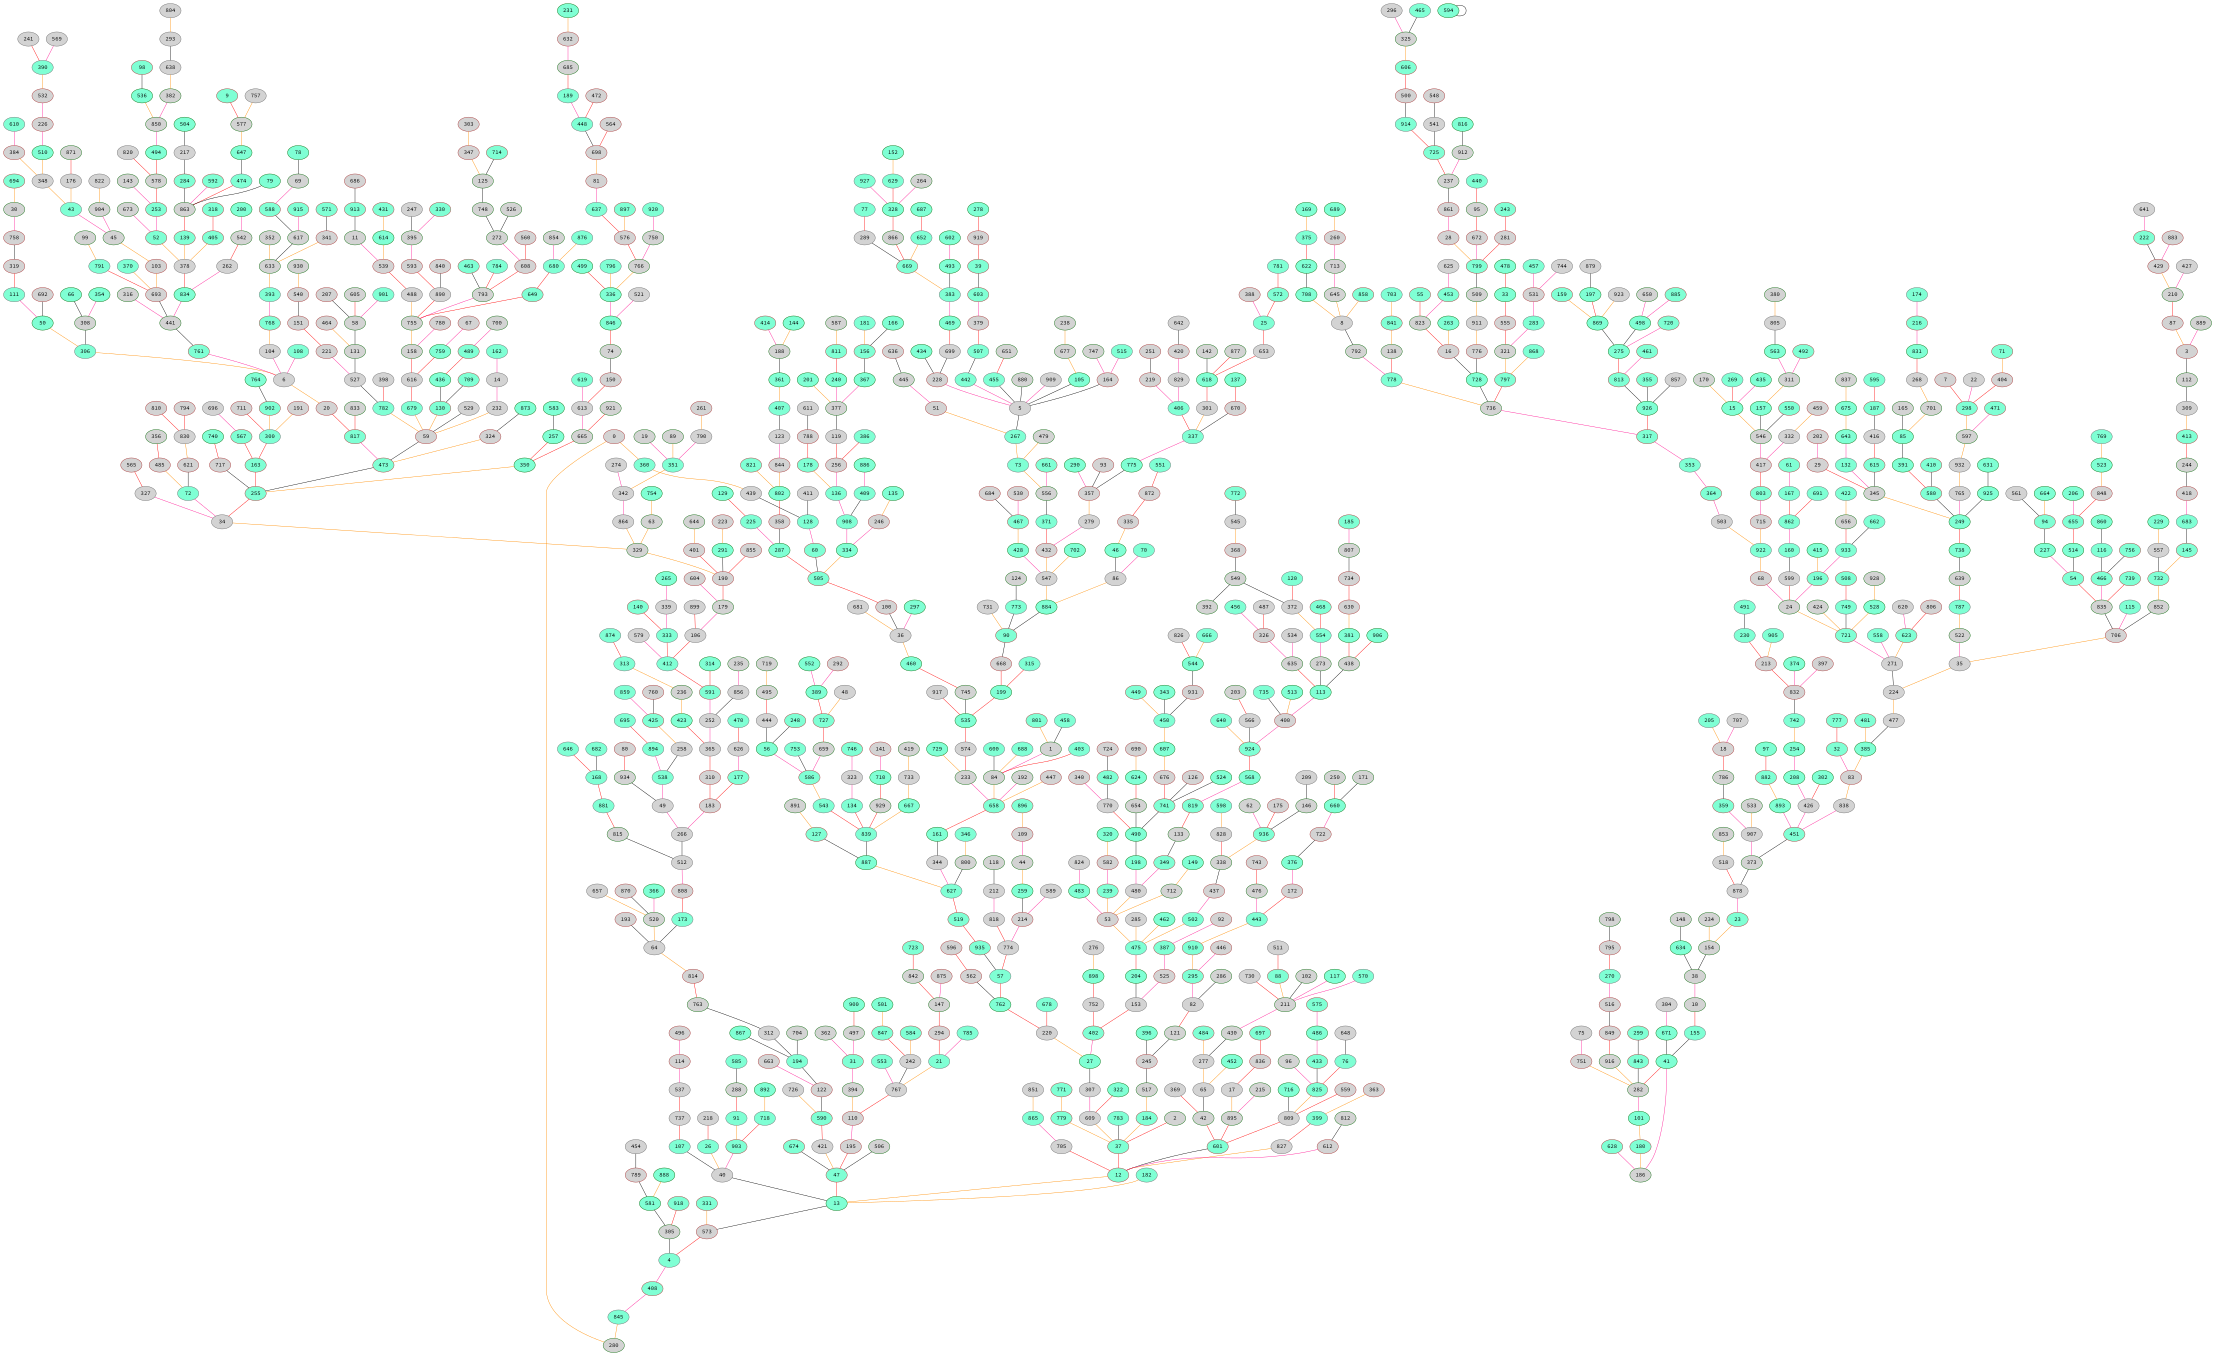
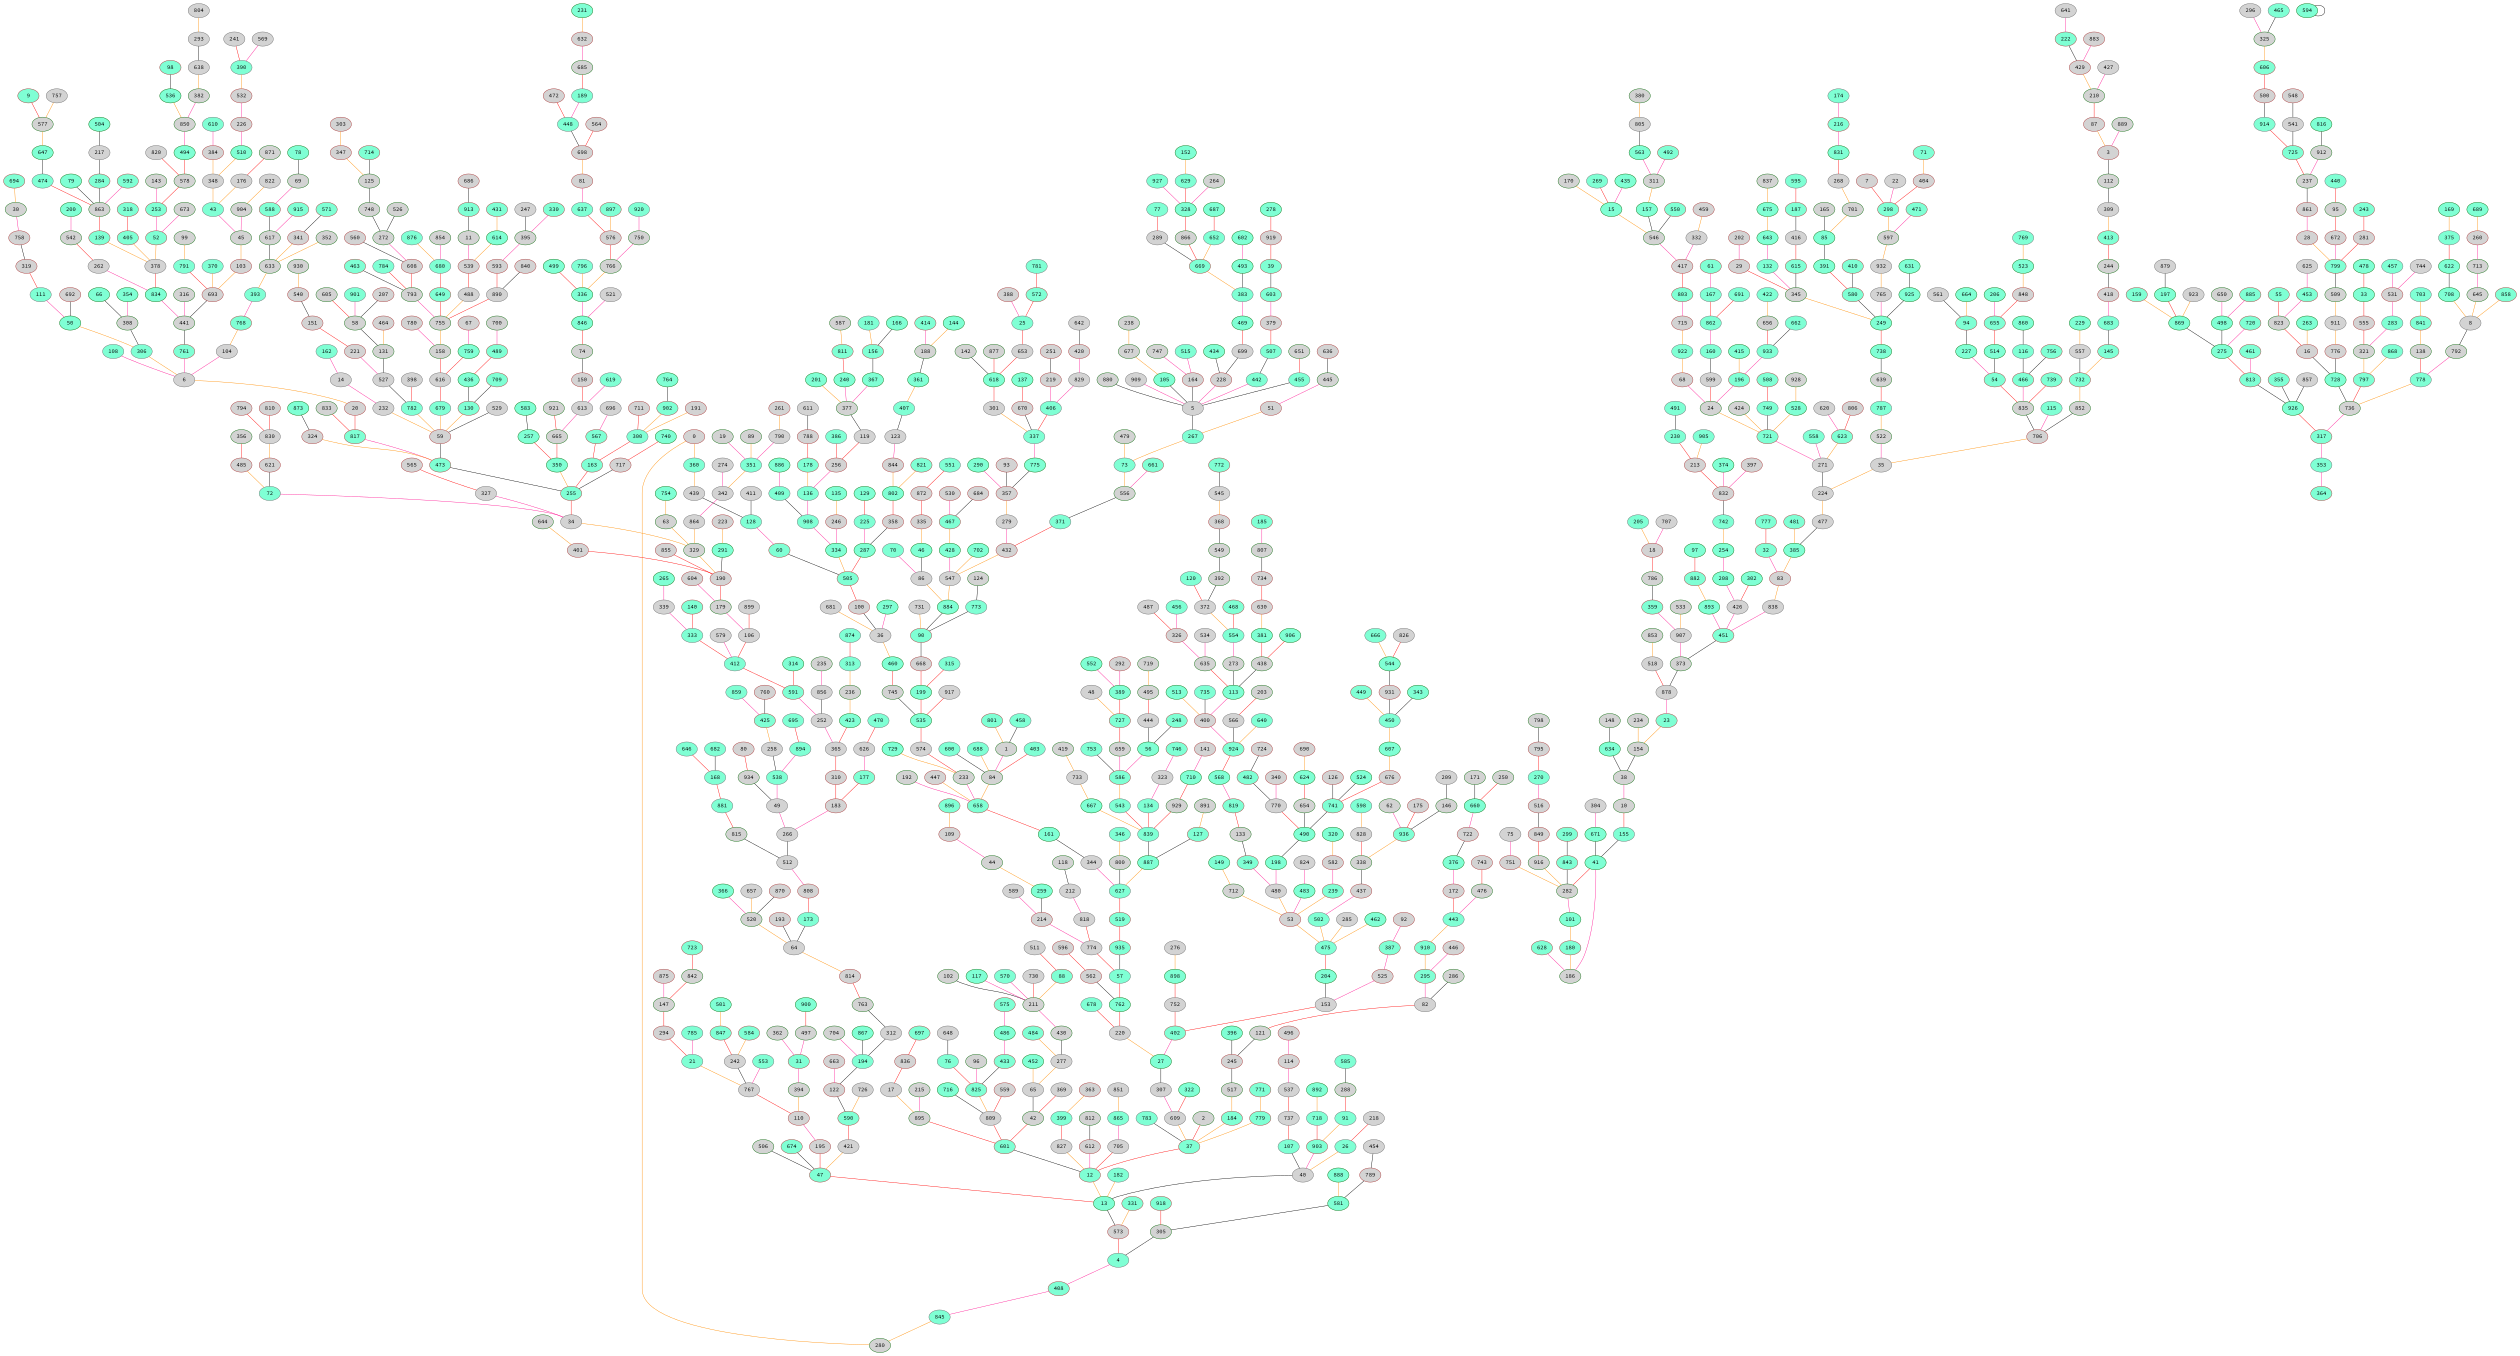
(525, 252) -> (383, 252)
(1722, 522) -> none
(1264, 593) -> (1212, 593)
(797, 1047) -> (848, 1047)
